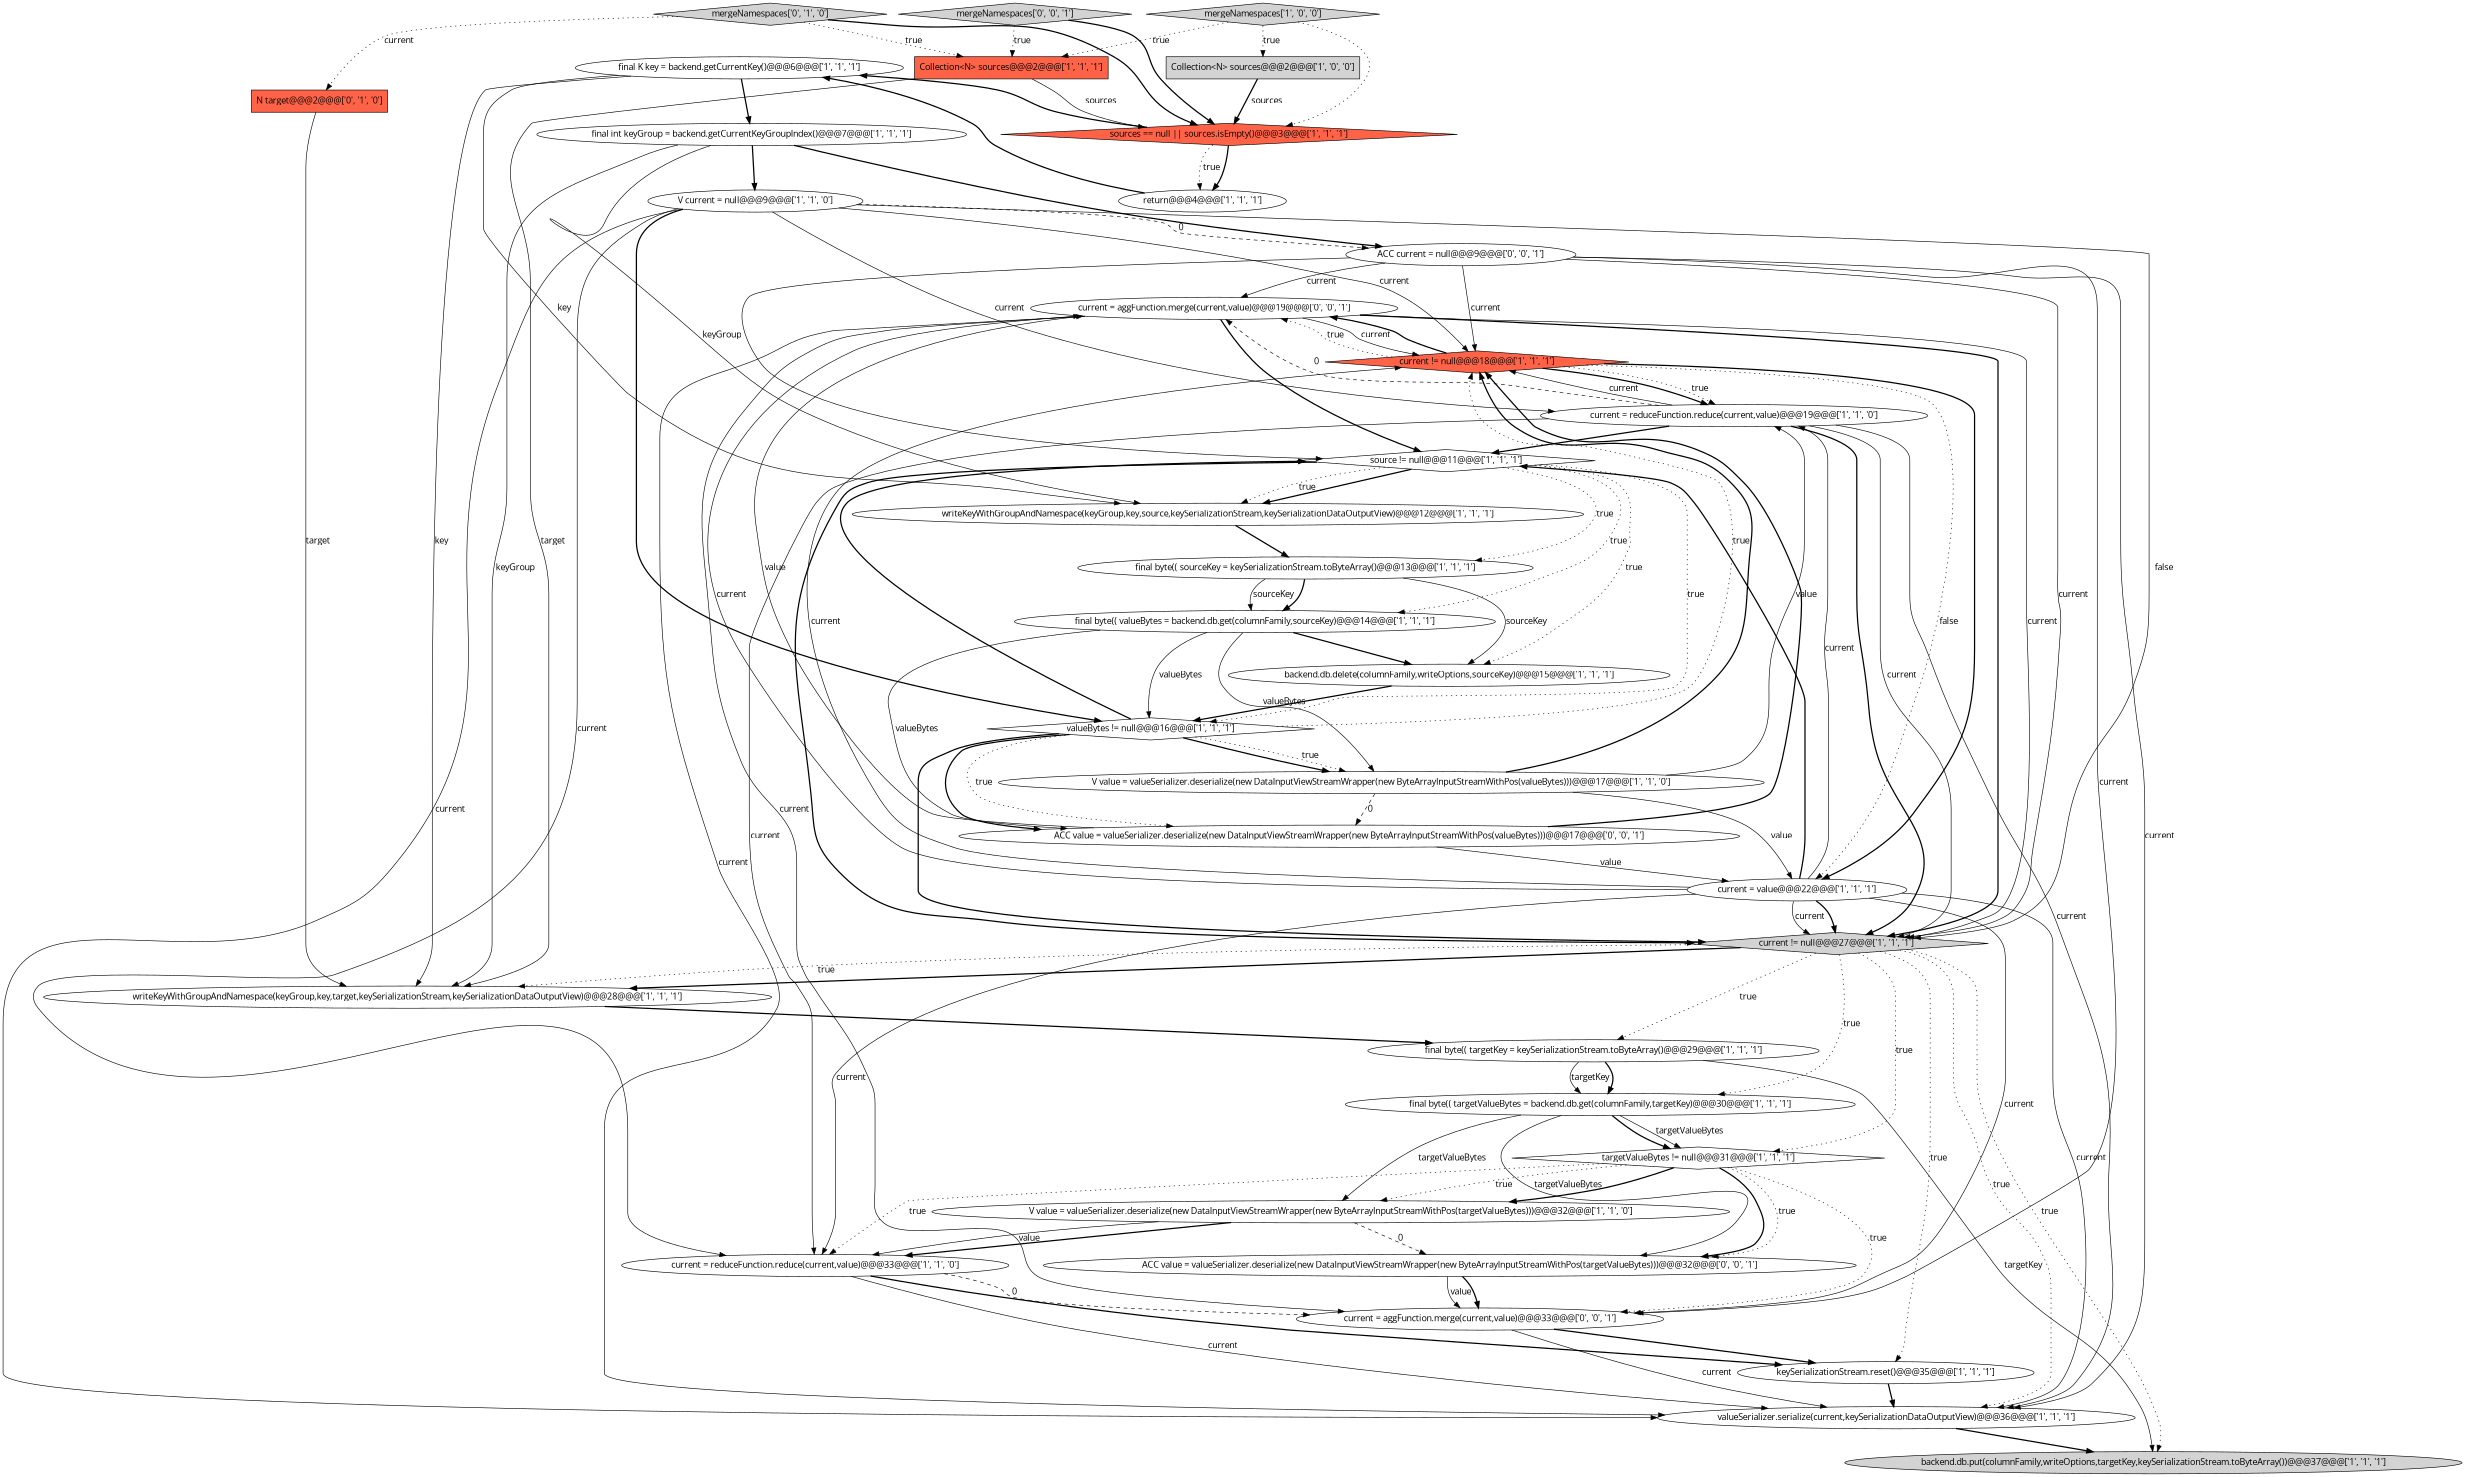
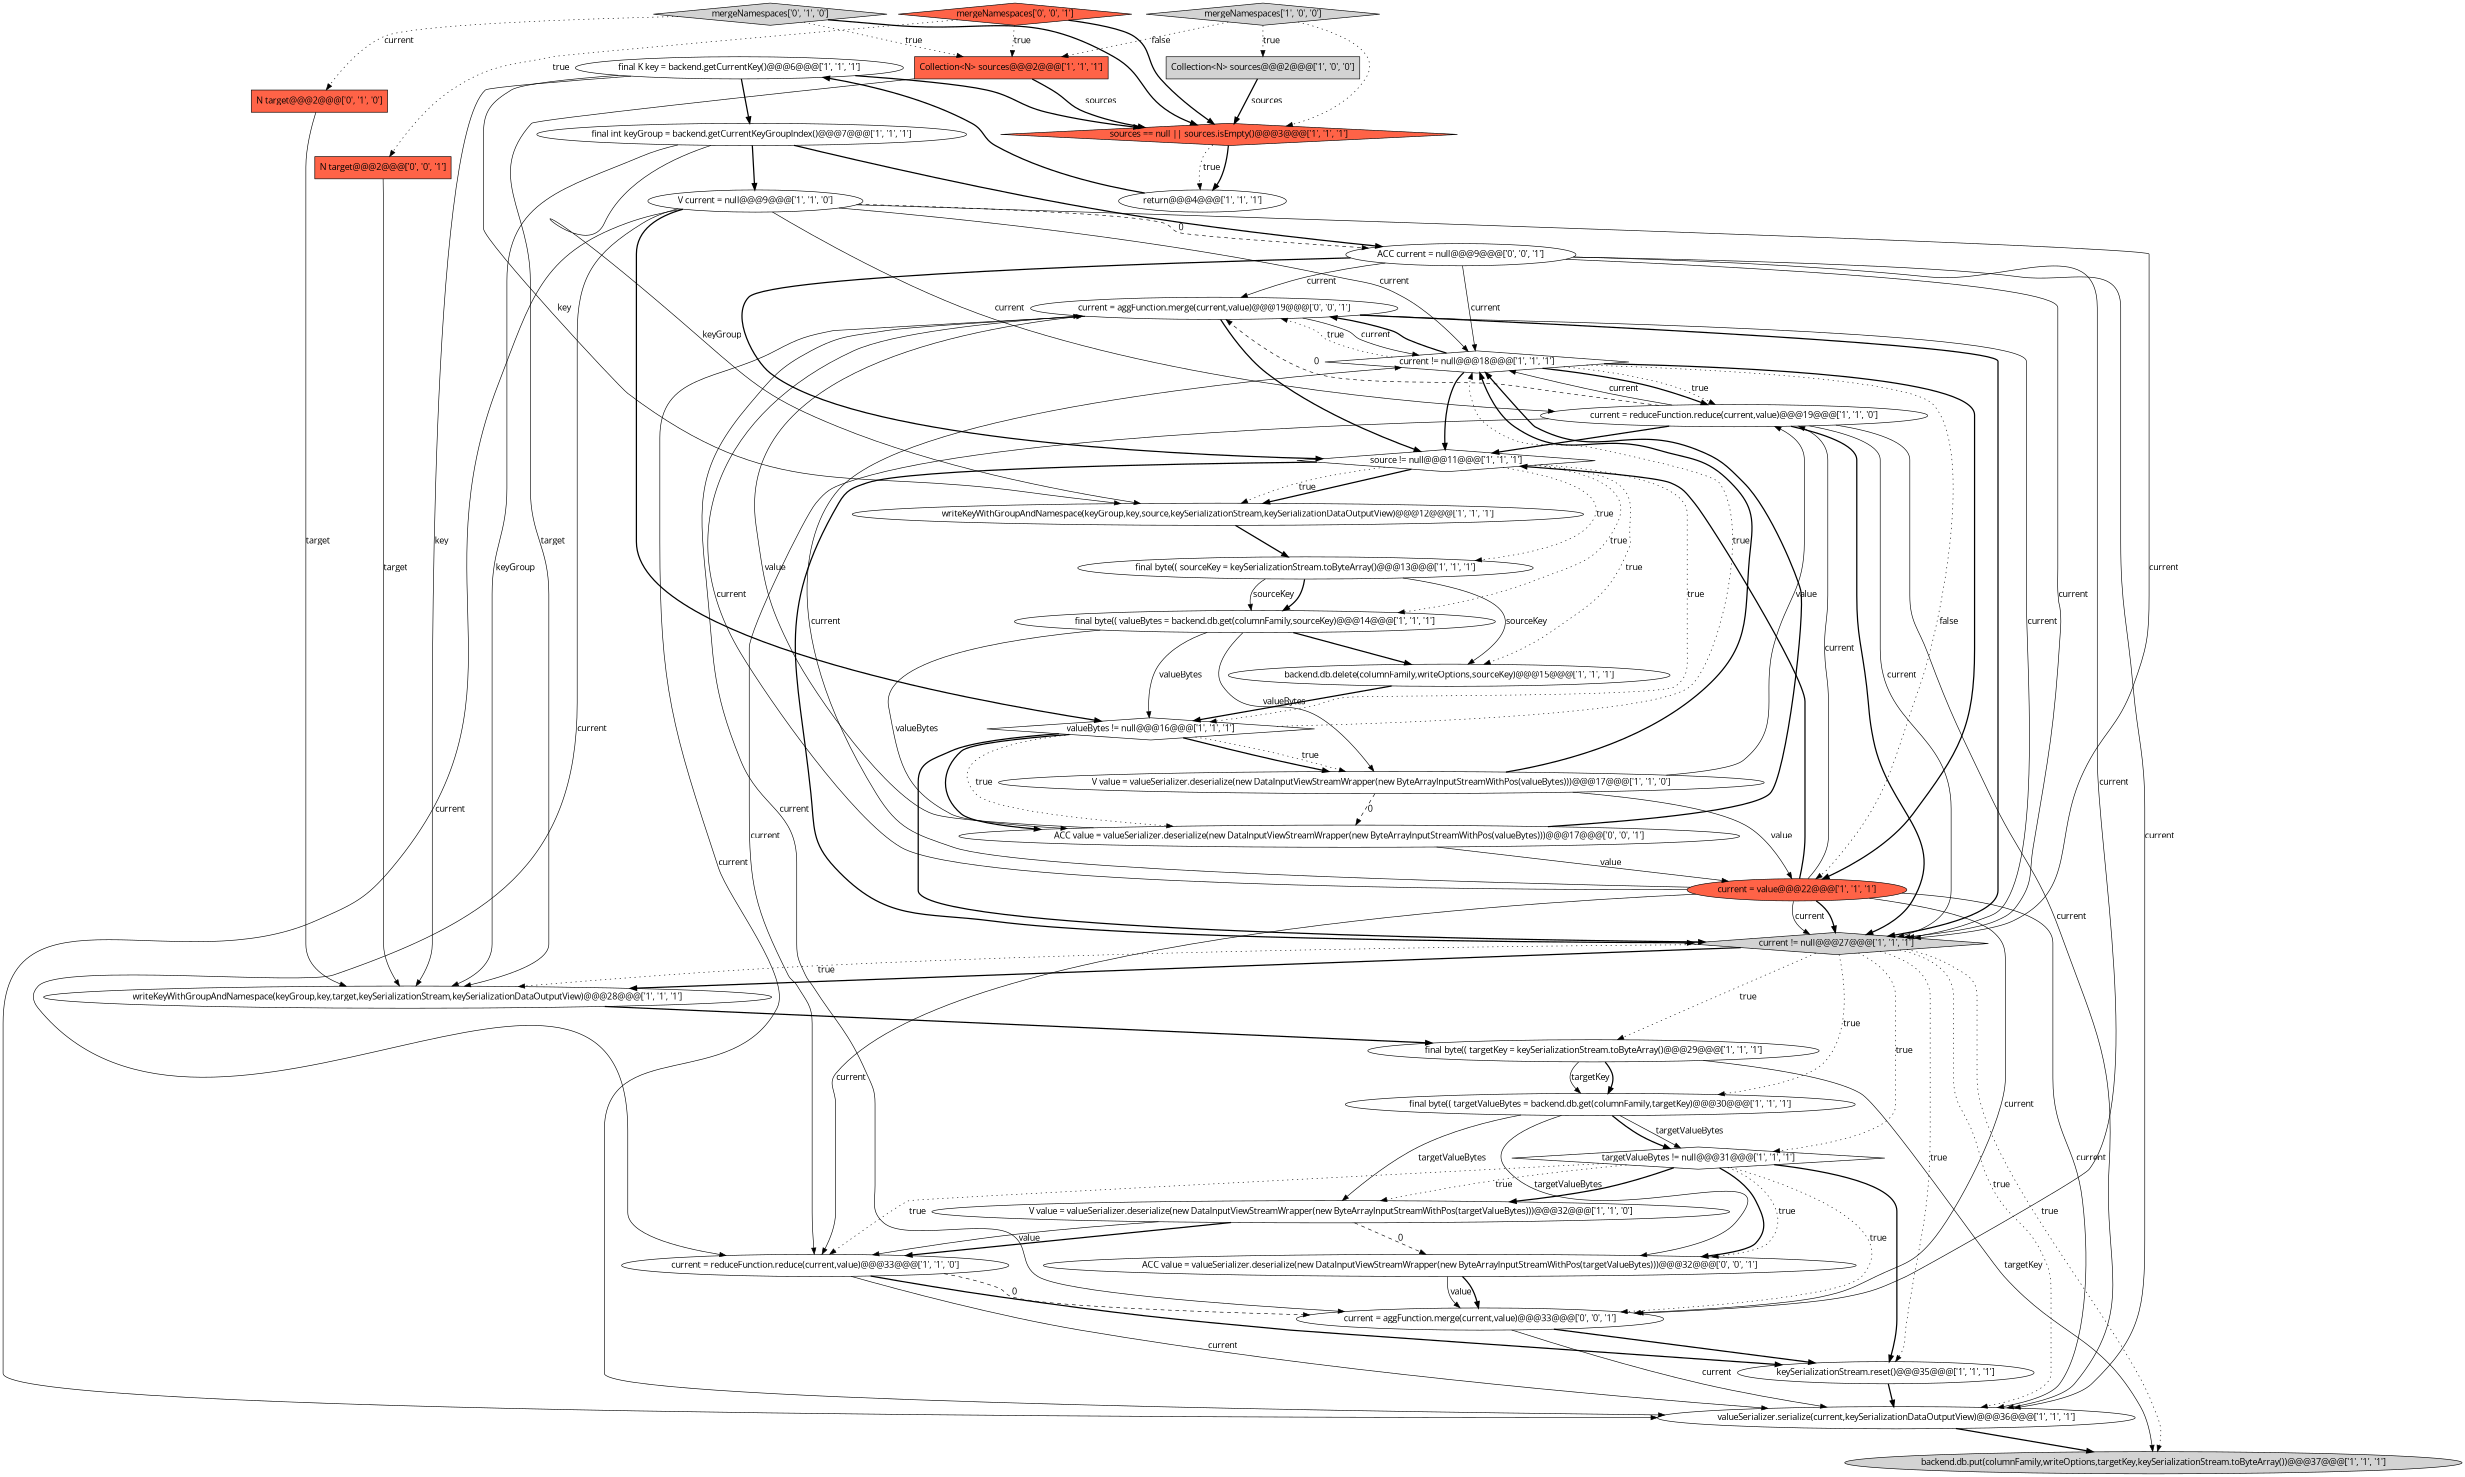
(1015, 14) -> (1015, 14)
(1161, 41) -> (1161, 41)
(1009, 93) -> (997, 93)
(1082, 111) -> (1082, 111)
none -> (383, 168)
(742, 315) -> (742, 315)
(1477, 362) -> (1477, 362)
(884, 488) -> (1447, 409)
(2164, 568) -> (2164, 568)
(1797, 890) -> (1797, 890)
none -> (1897, 1215)
